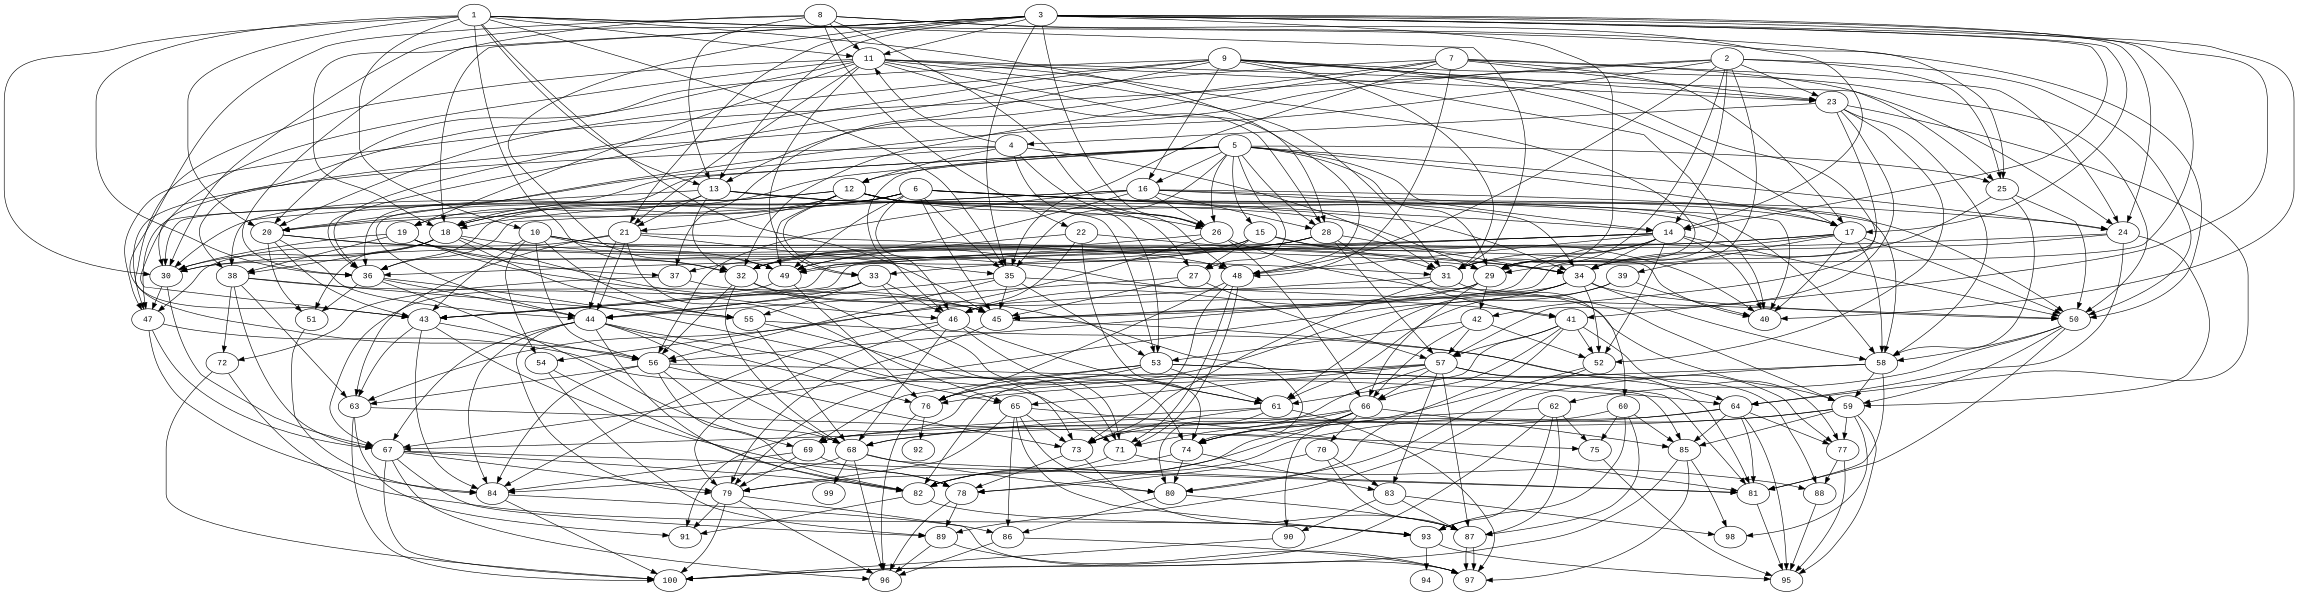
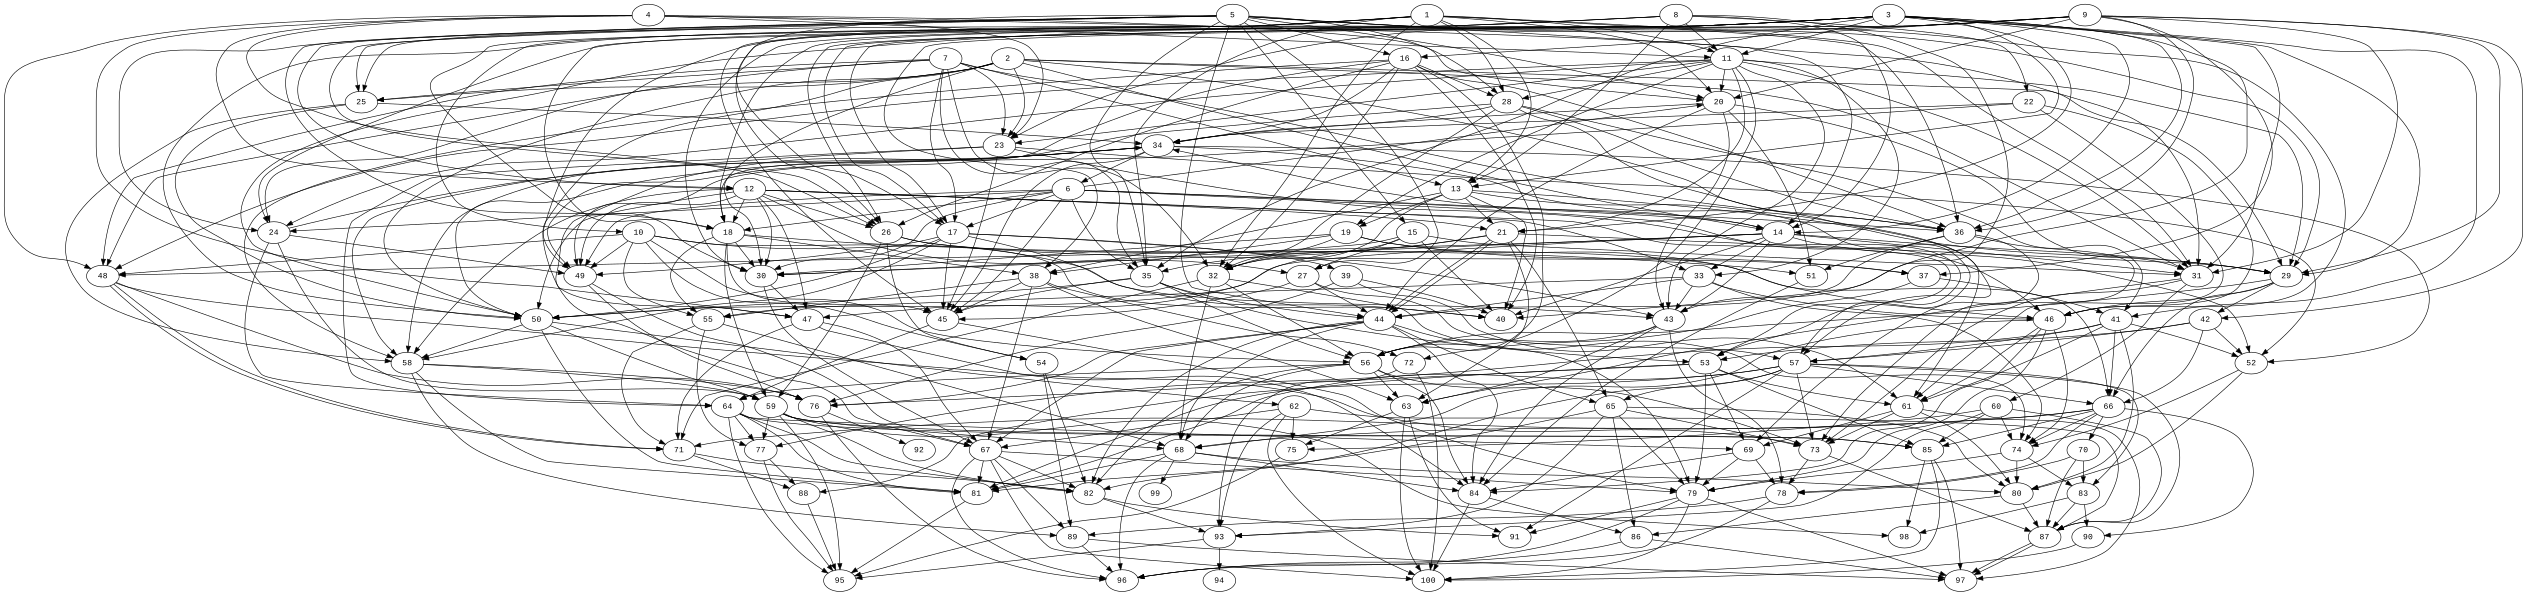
(1444, 123) -> (897, 25)
(1377, 217) -> (1117, 165)
